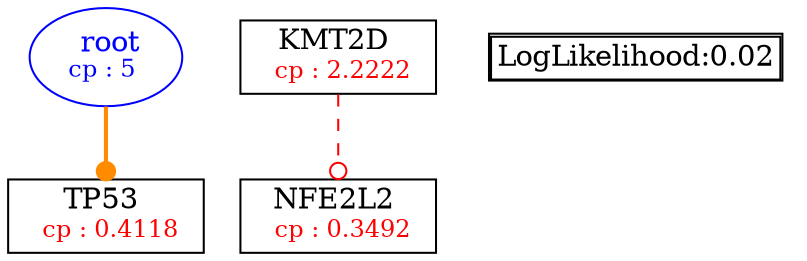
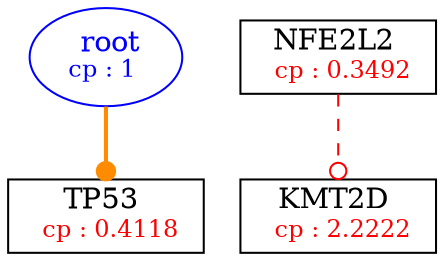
(636, 57) -> none
(106, 69) -> (106, 69)
(338, 129) -> (338, 129)
